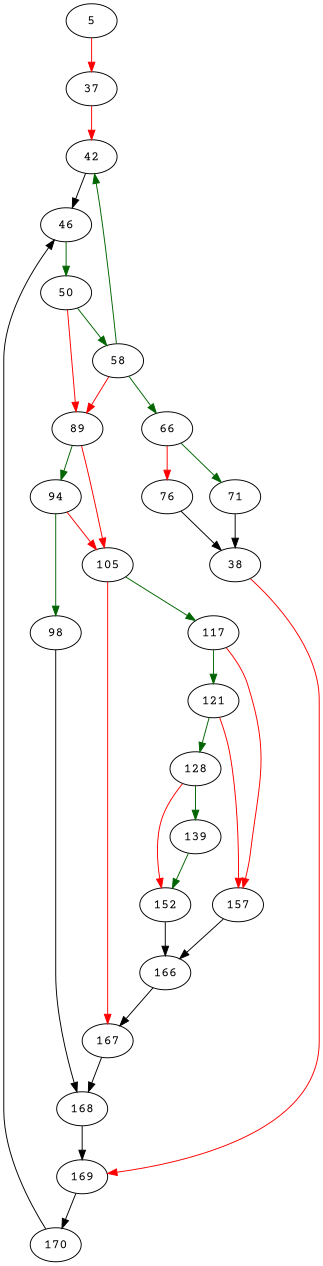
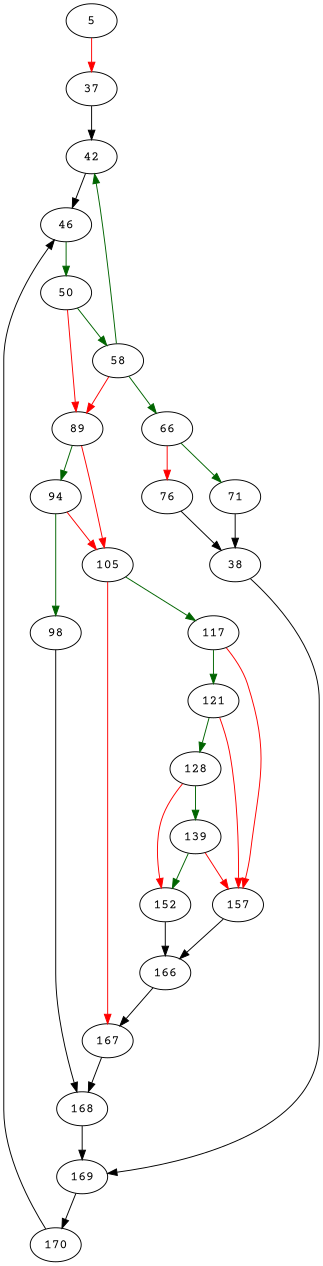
(92, 118) -> (92, 118)
none -> (214, 867)
(319, 930) -> (319, 930)
